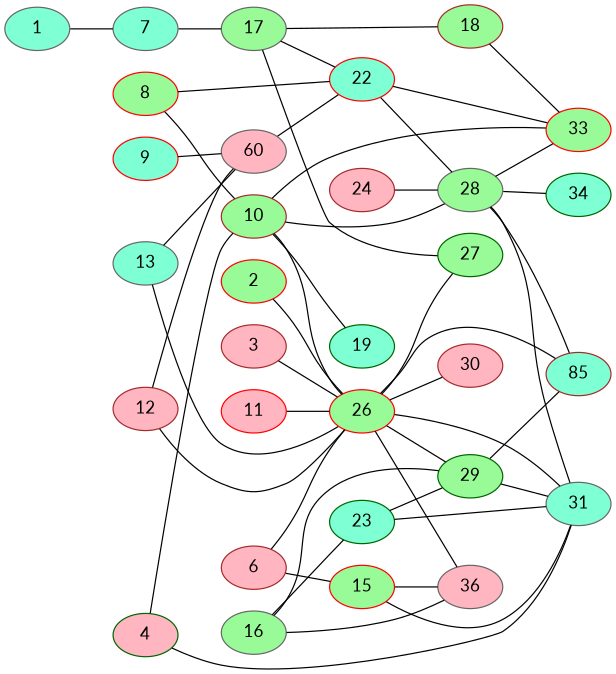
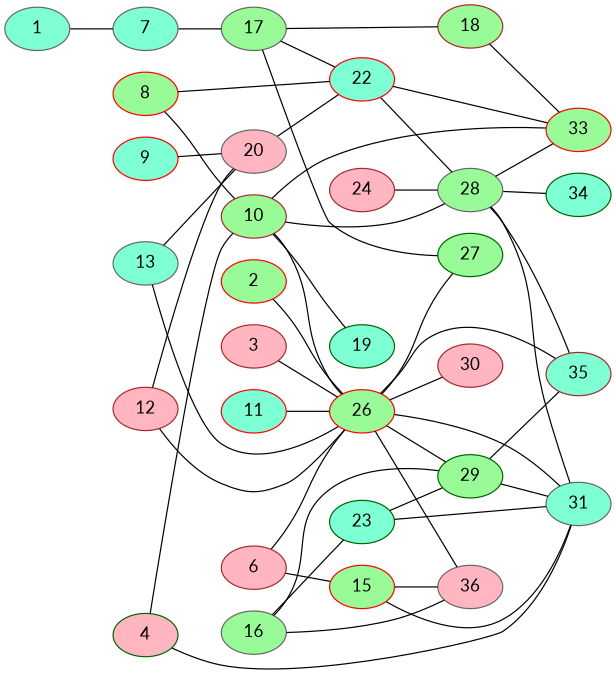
(254, 152) -> (254, 152)
(579, 374) -> (579, 374)
(254, 411) -> (254, 411)
